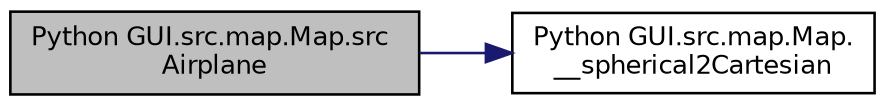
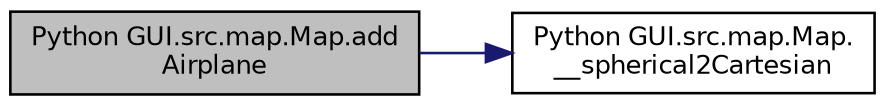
(215, 53) -> (215, 53)
